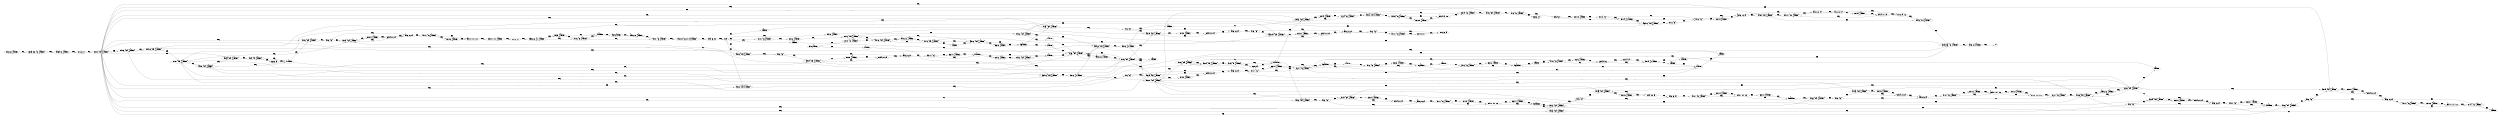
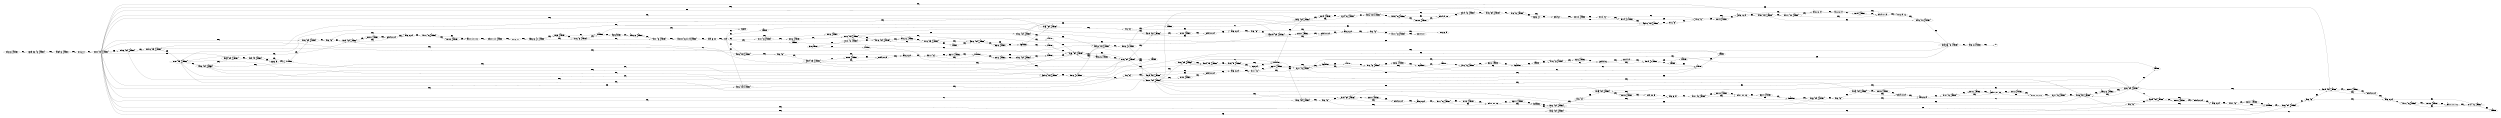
none -> (1546, 17)
none -> (743, 29)
(1432, 34) -> none
